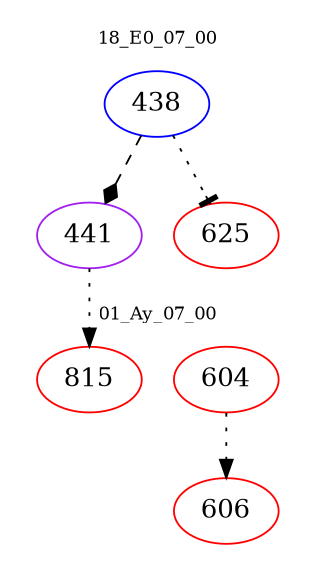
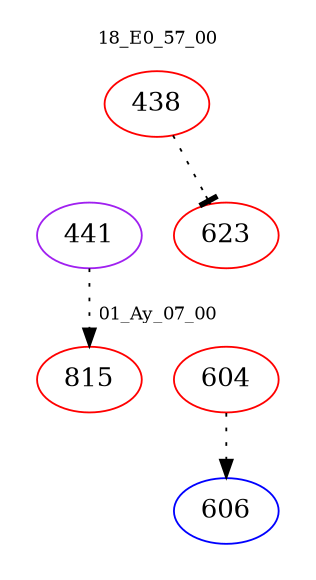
(158, 39) -> (158, 39)
(157, 104) -> (157, 104)
(129, 160) -> none
(226, 235) -> (226, 235)
(226, 511) -> (226, 511)
